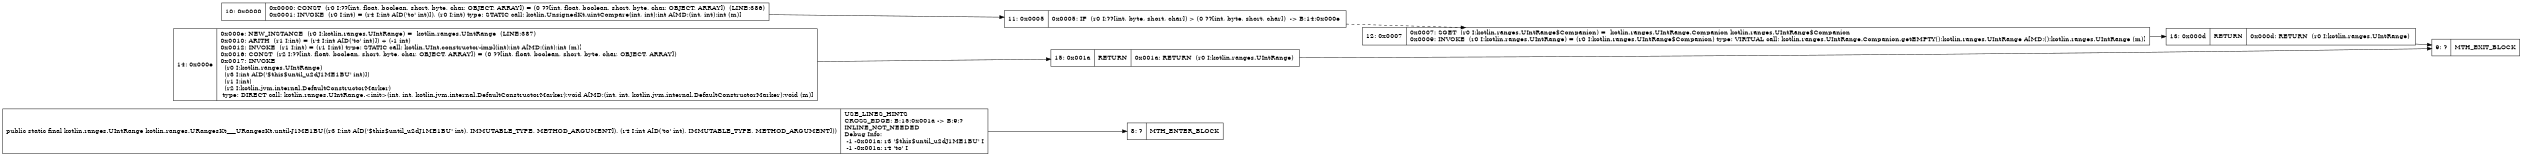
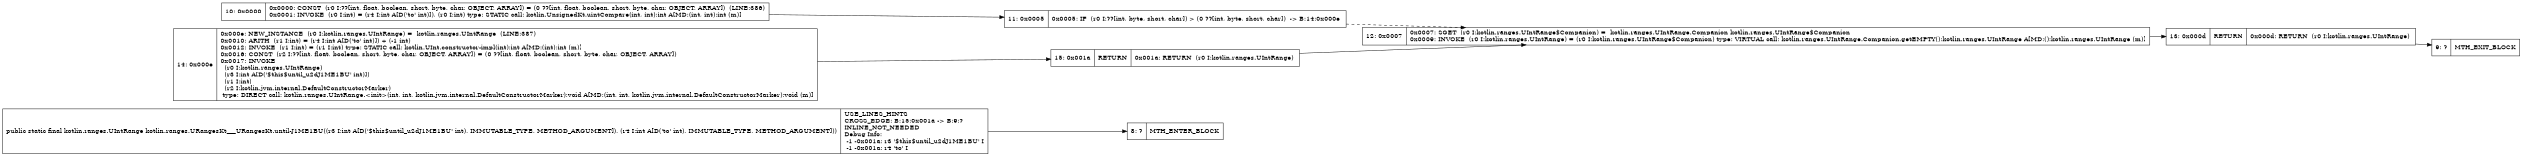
(1863, 55) -> (1411, 49)
